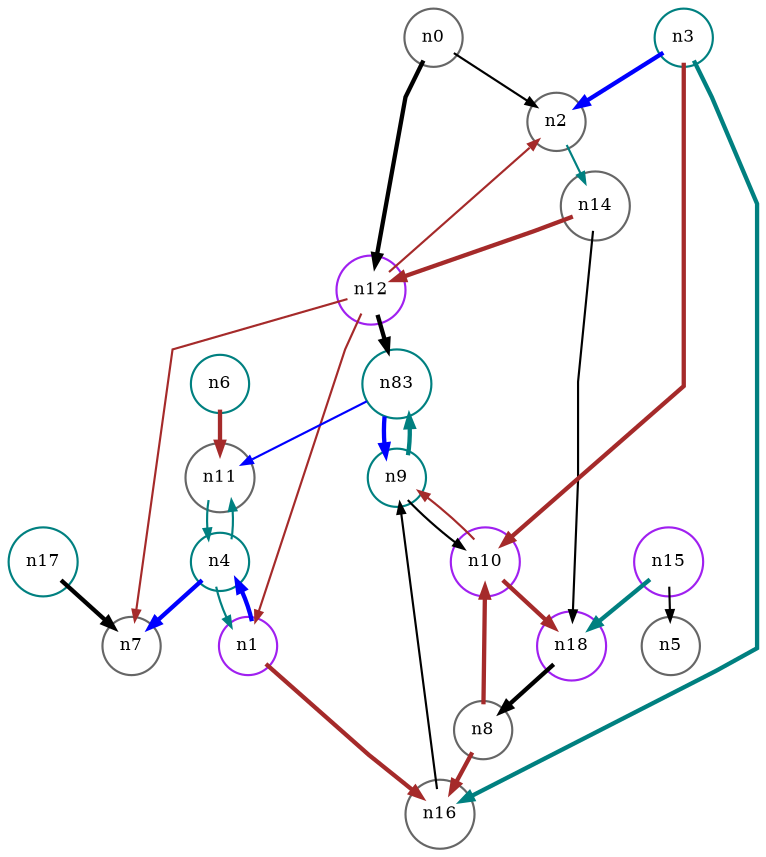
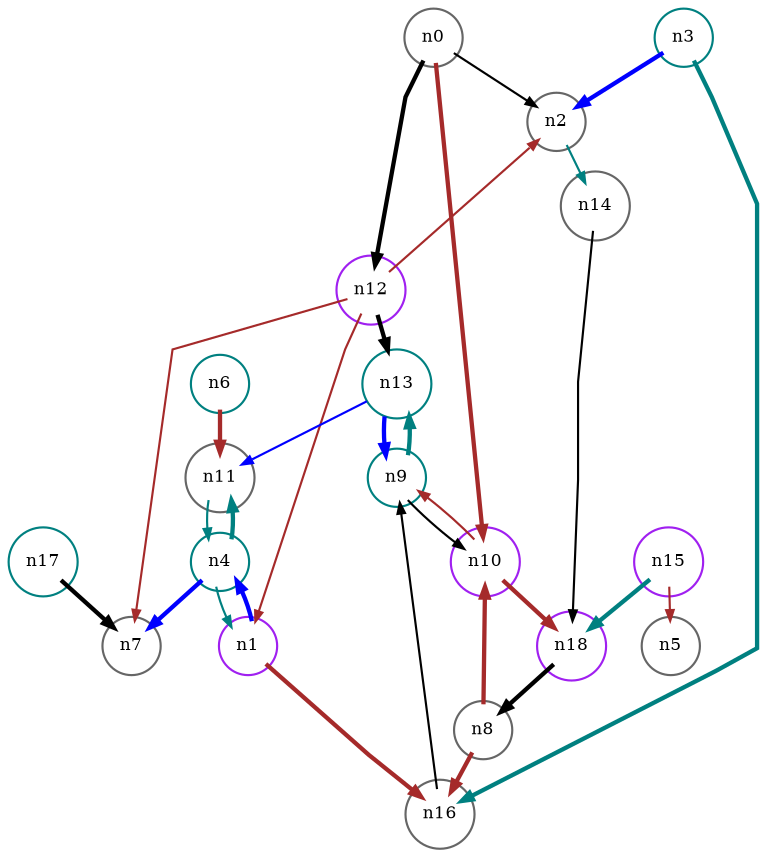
(489, 247) -> none
(684, 339) -> (459, 294)
(397, 384) -> (397, 384)
(233, 525) -> (233, 525)
(670, 598) -> (670, 598)
